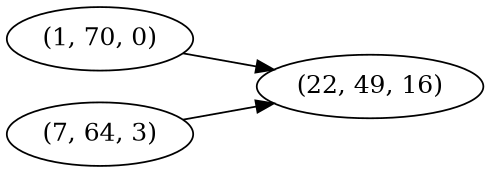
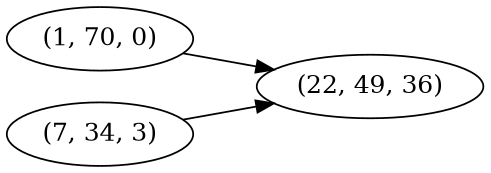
(370, 86) -> (370, 86)
(100, 134) -> (100, 134)
